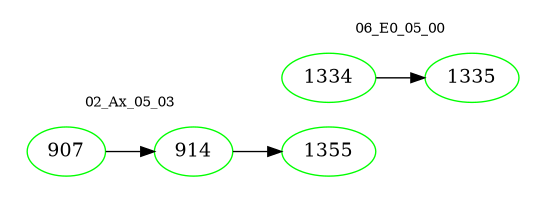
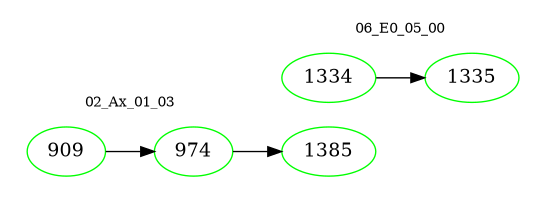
(130, 103) -> (130, 103)
(66, 152) -> (66, 152)
(194, 152) -> (194, 152)
(329, 152) -> (329, 152)
